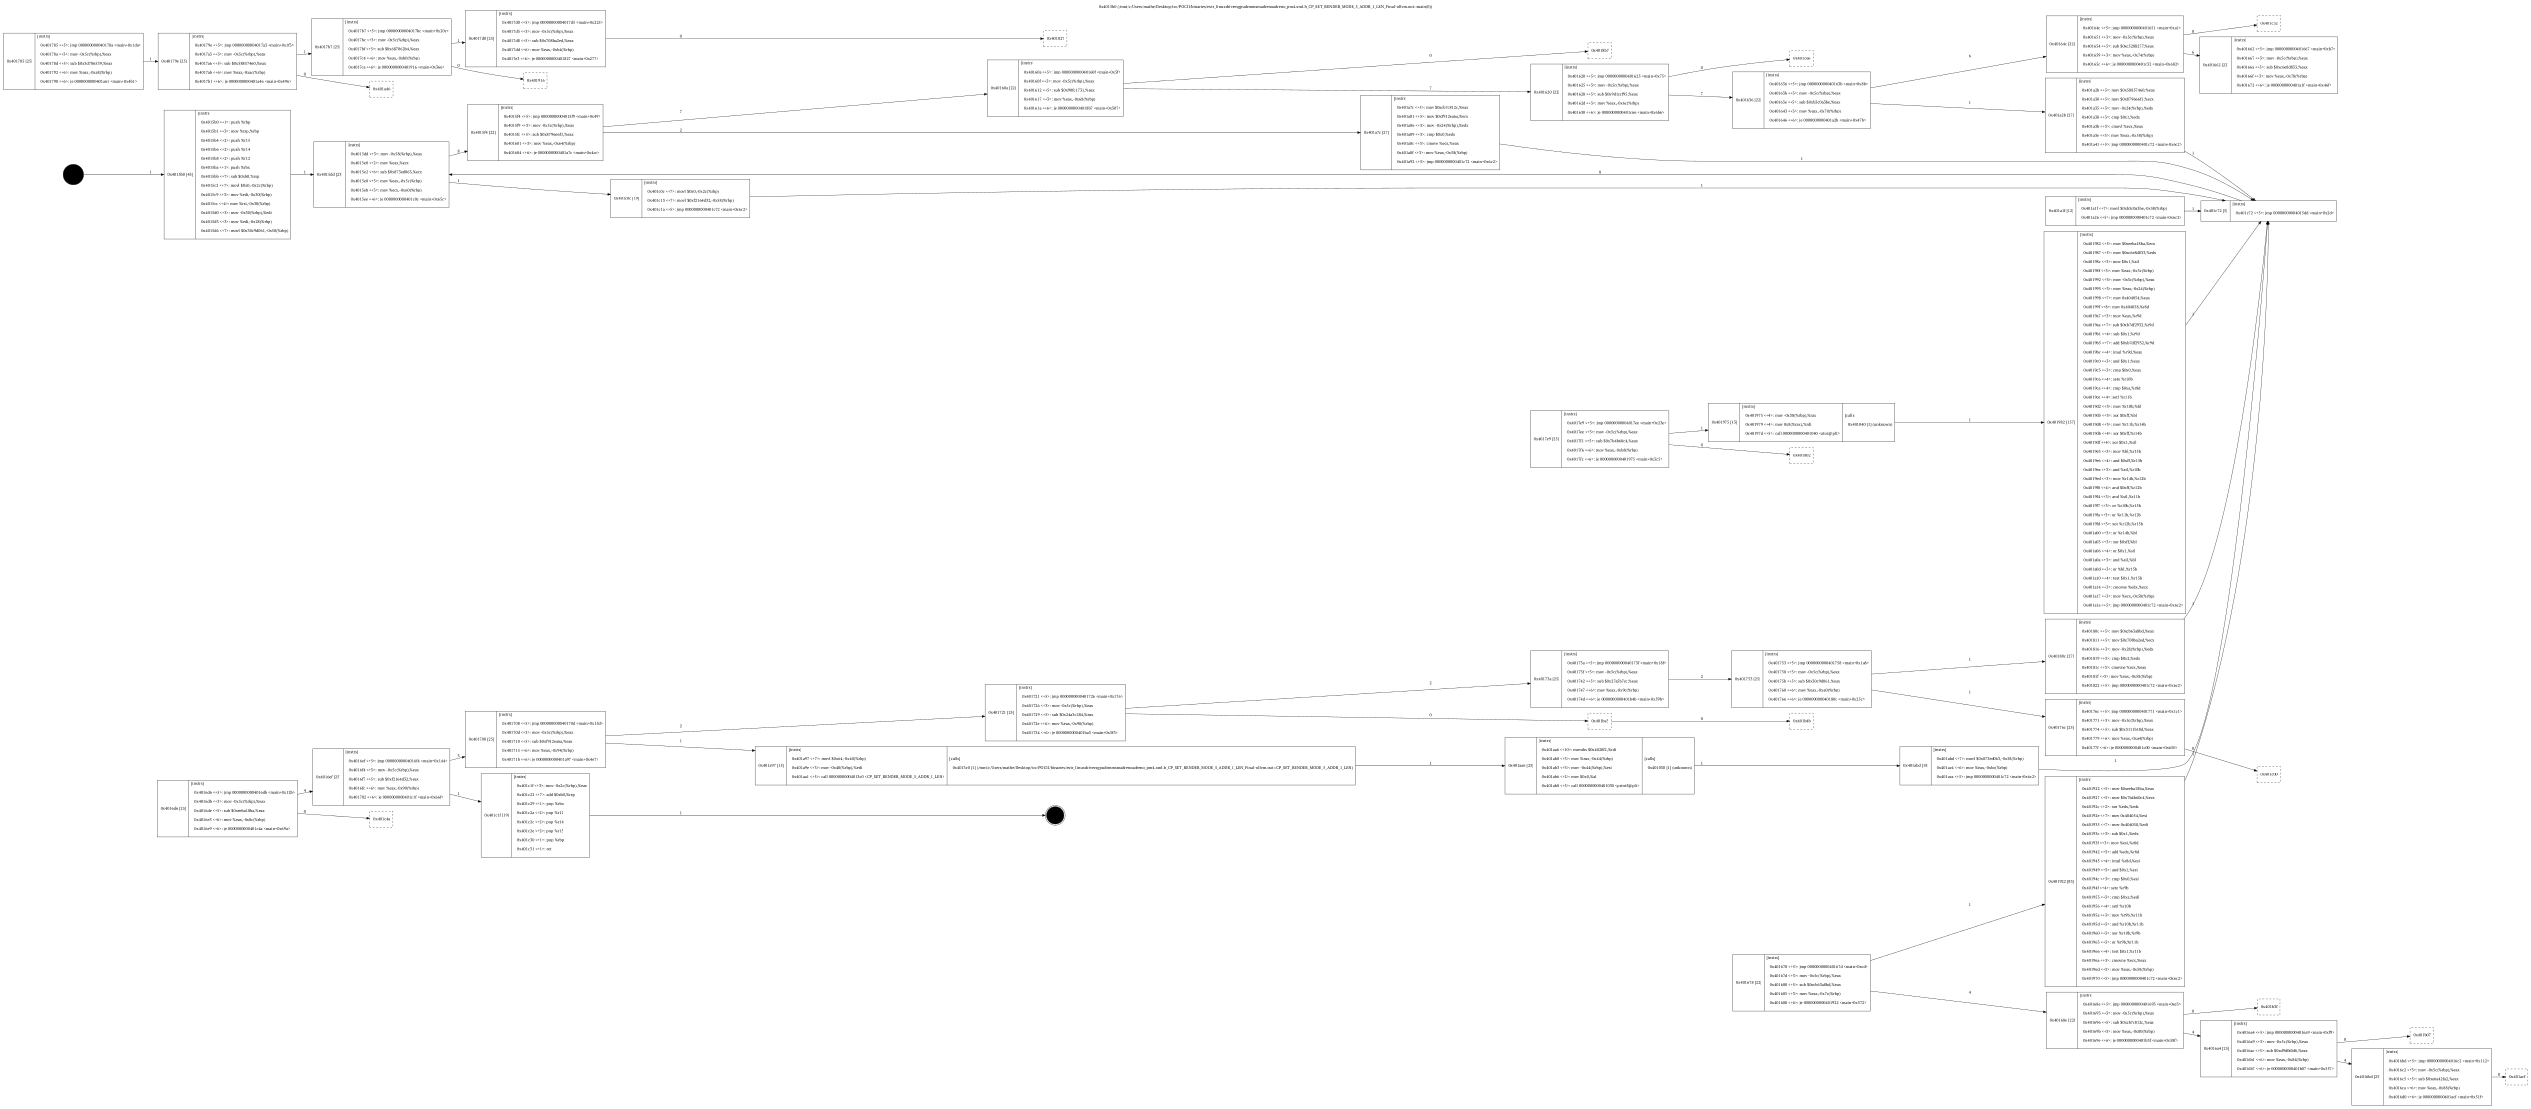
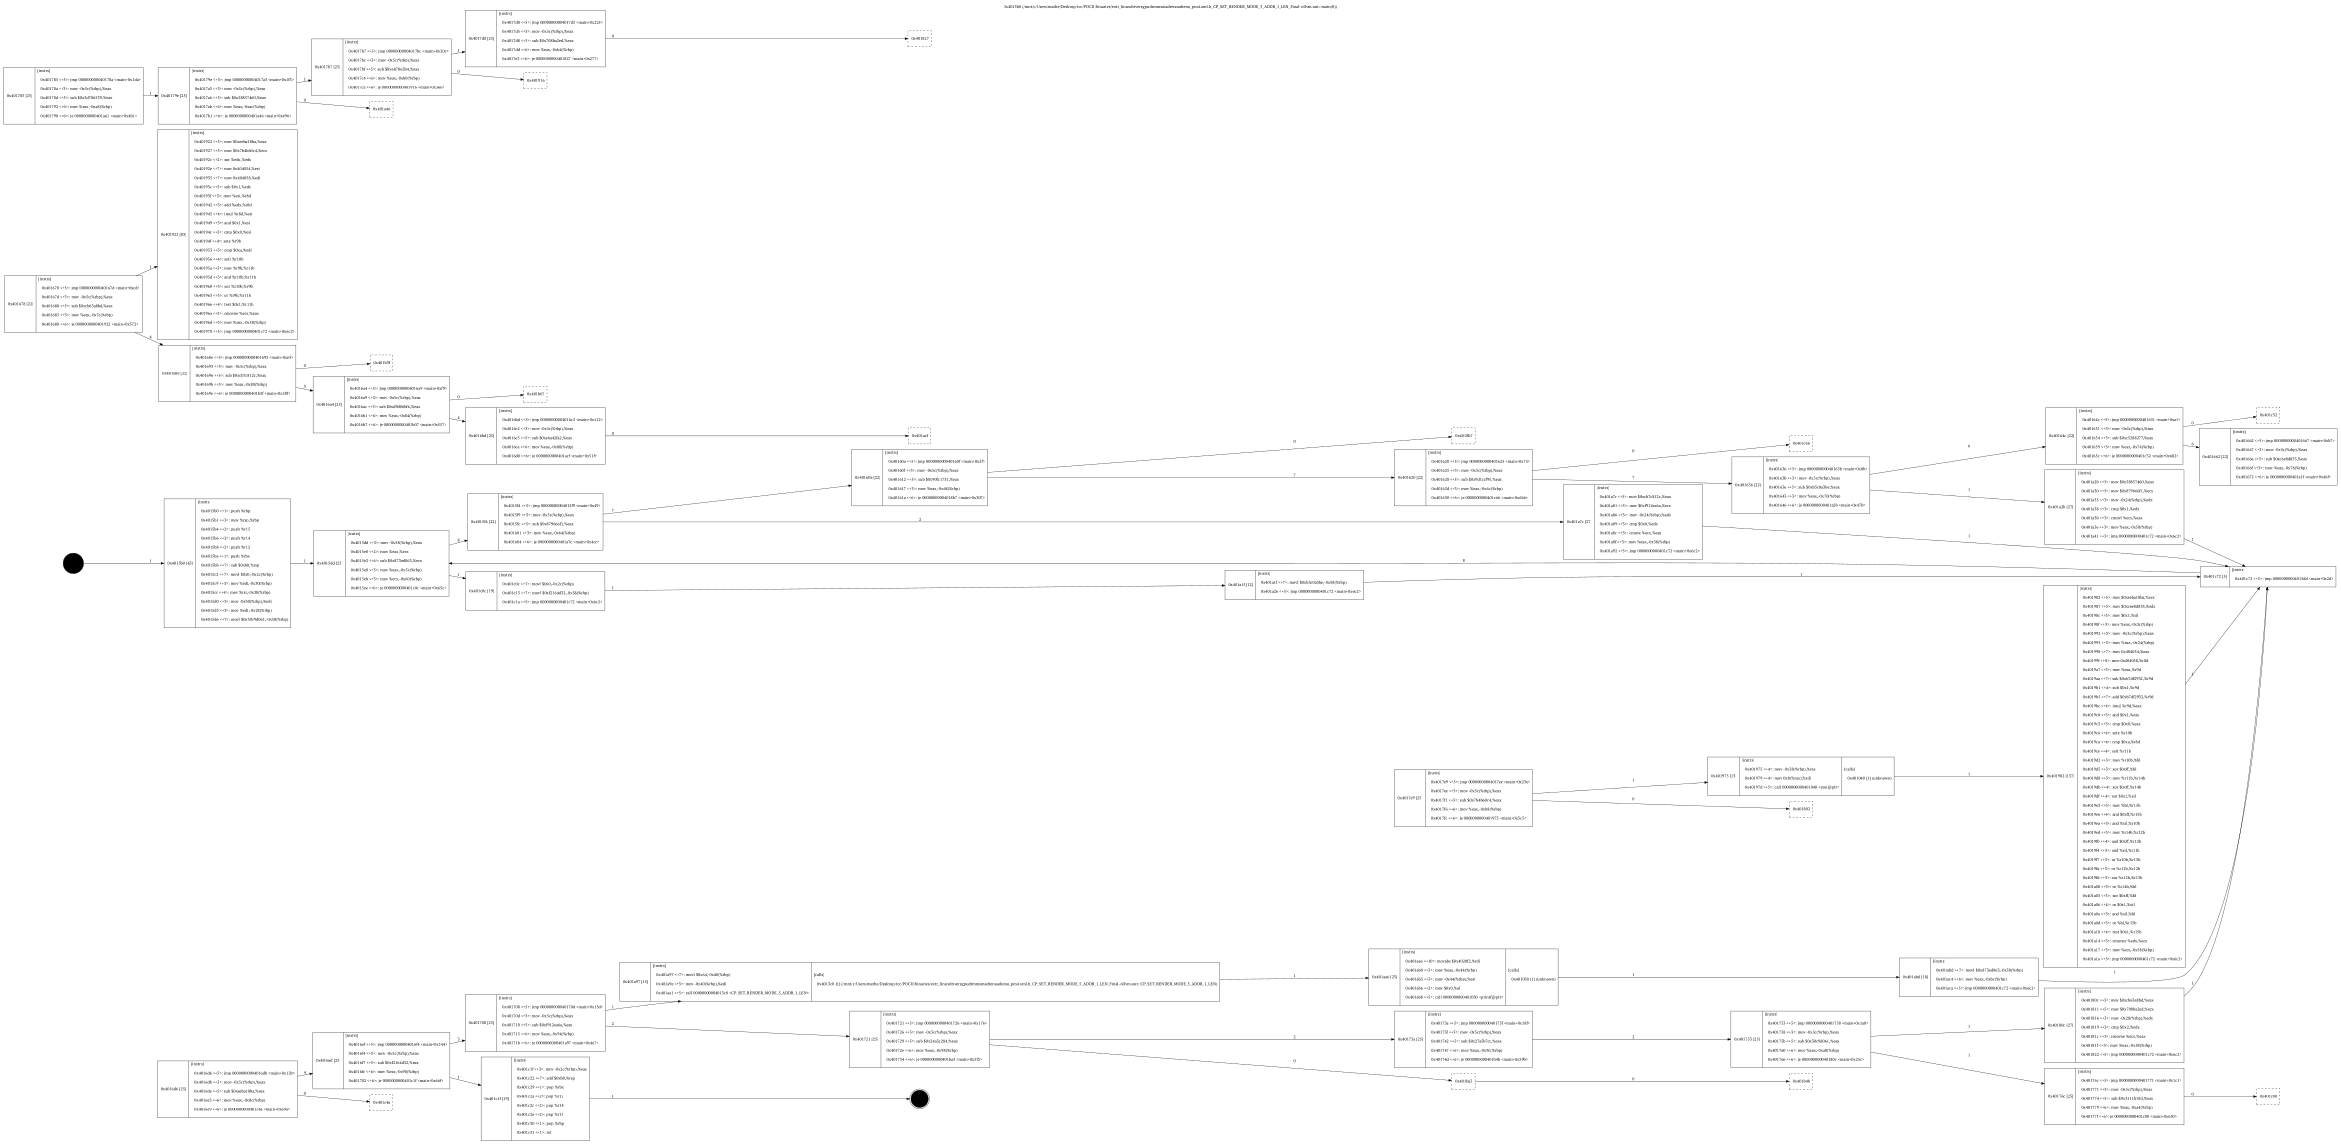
(1487, 188) -> (913, 588)
(2249, 506) -> none
(2193, 1032) -> (304, 387)
